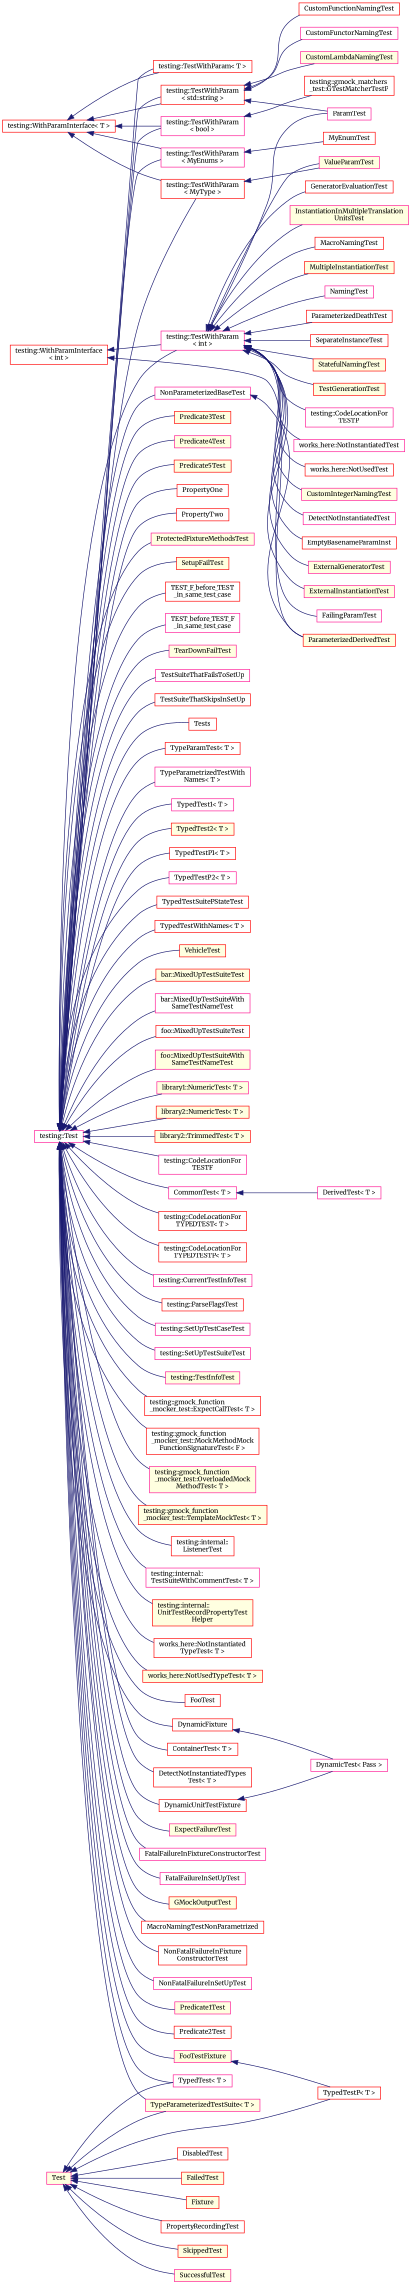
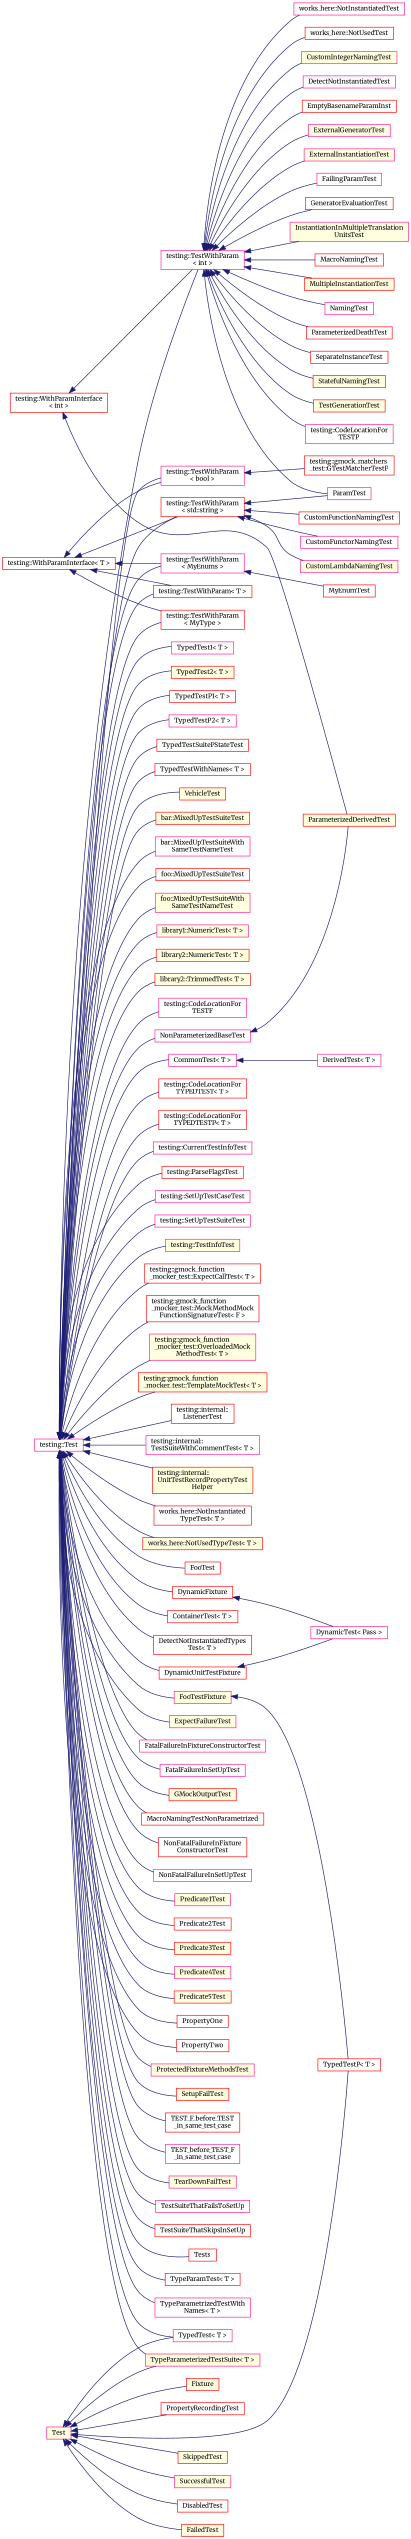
(349, 163) -> none
